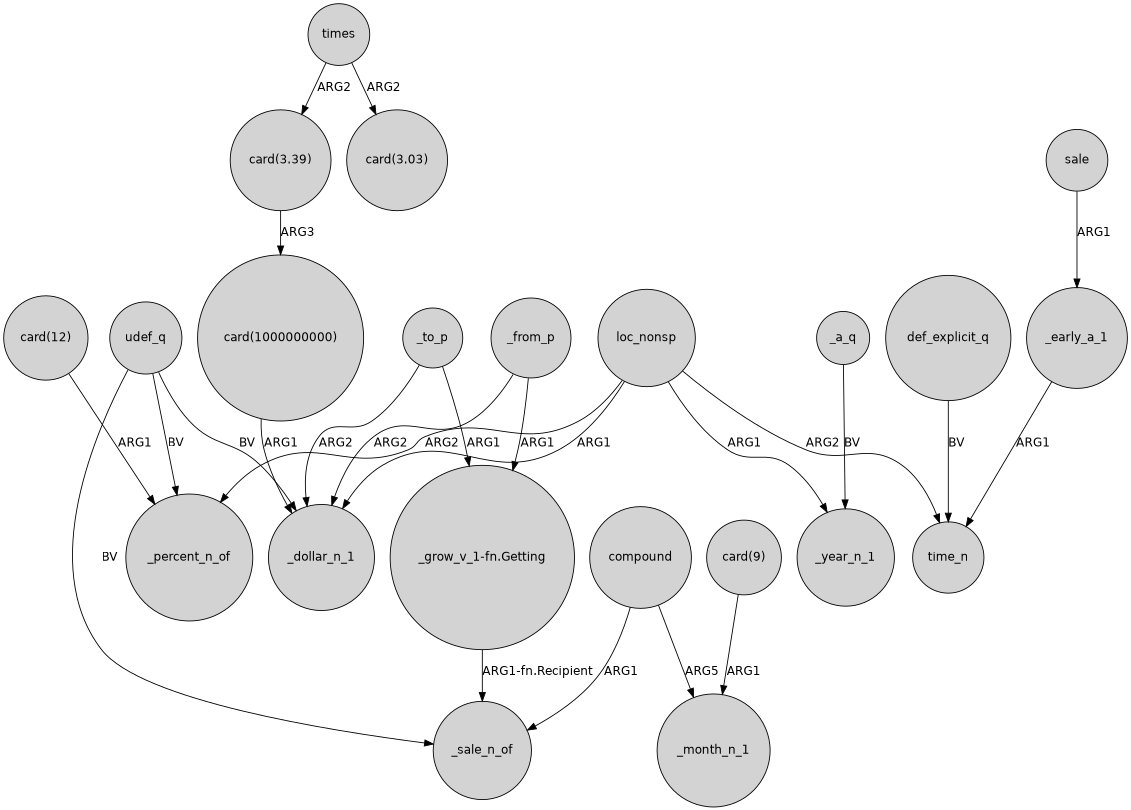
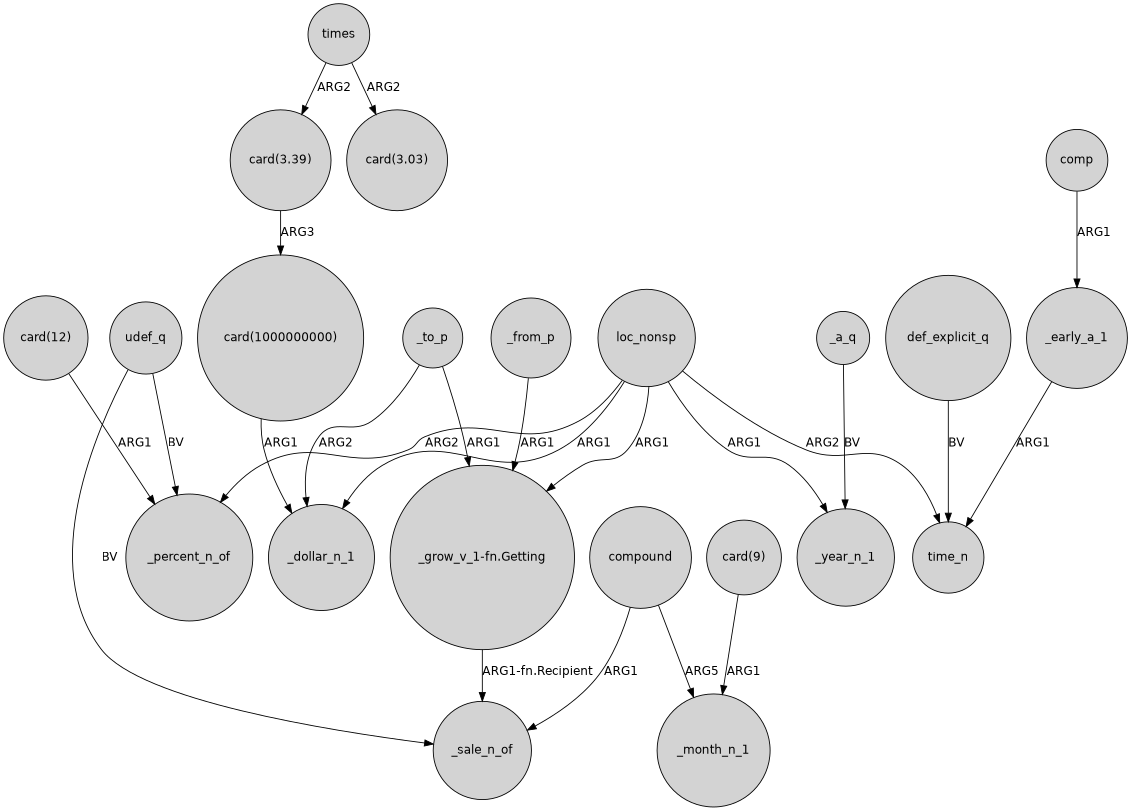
(1077, 160) -> (1077, 160)
(417, 427) -> none
(220, 442) -> none
none -> (621, 455)
